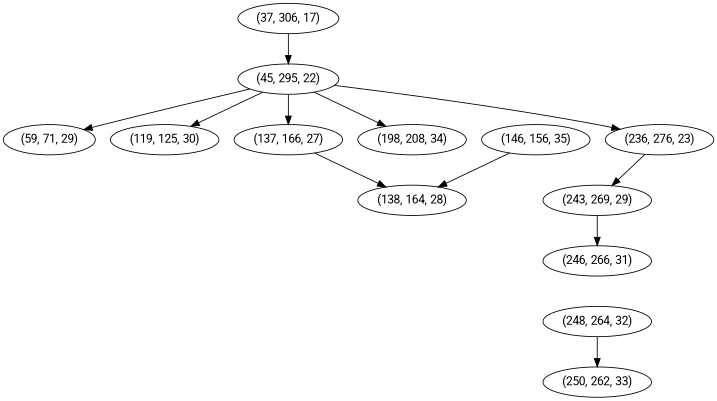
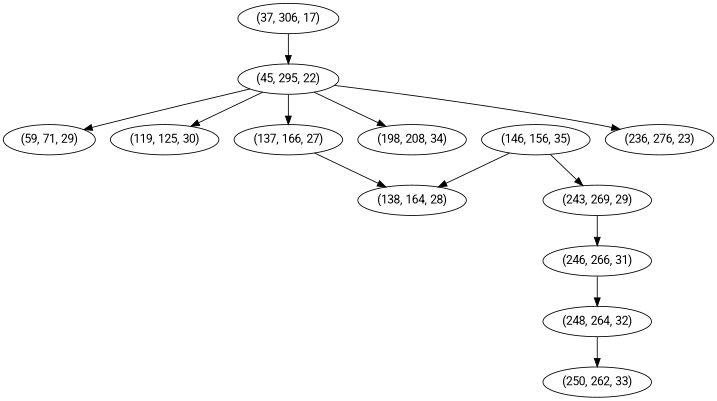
(631, 167) -> (563, 167)
none -> (597, 287)
